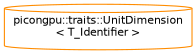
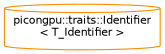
(98, 27) -> (82, 27)
